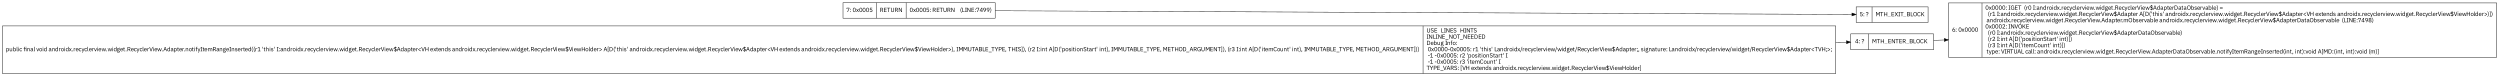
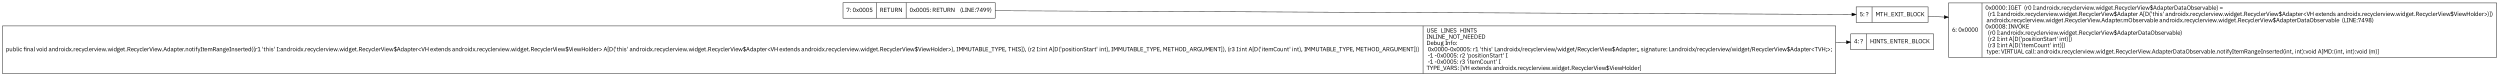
(2009, 27) -> (2009, 27)
(1939, 40) -> (1936, 17)
(1900, 42) -> (1900, 42)
